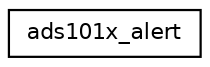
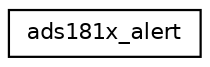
(105, 33) -> (105, 33)
